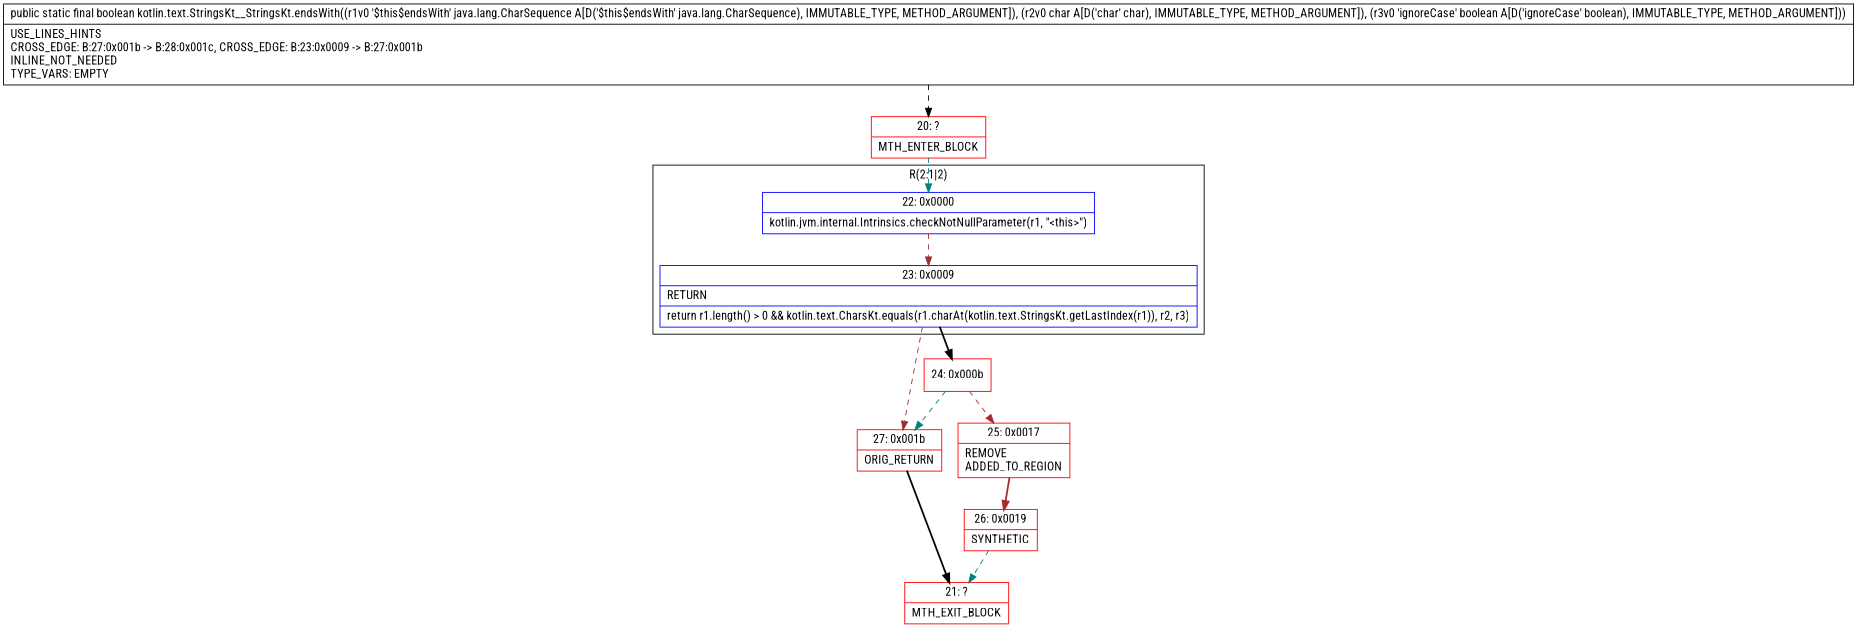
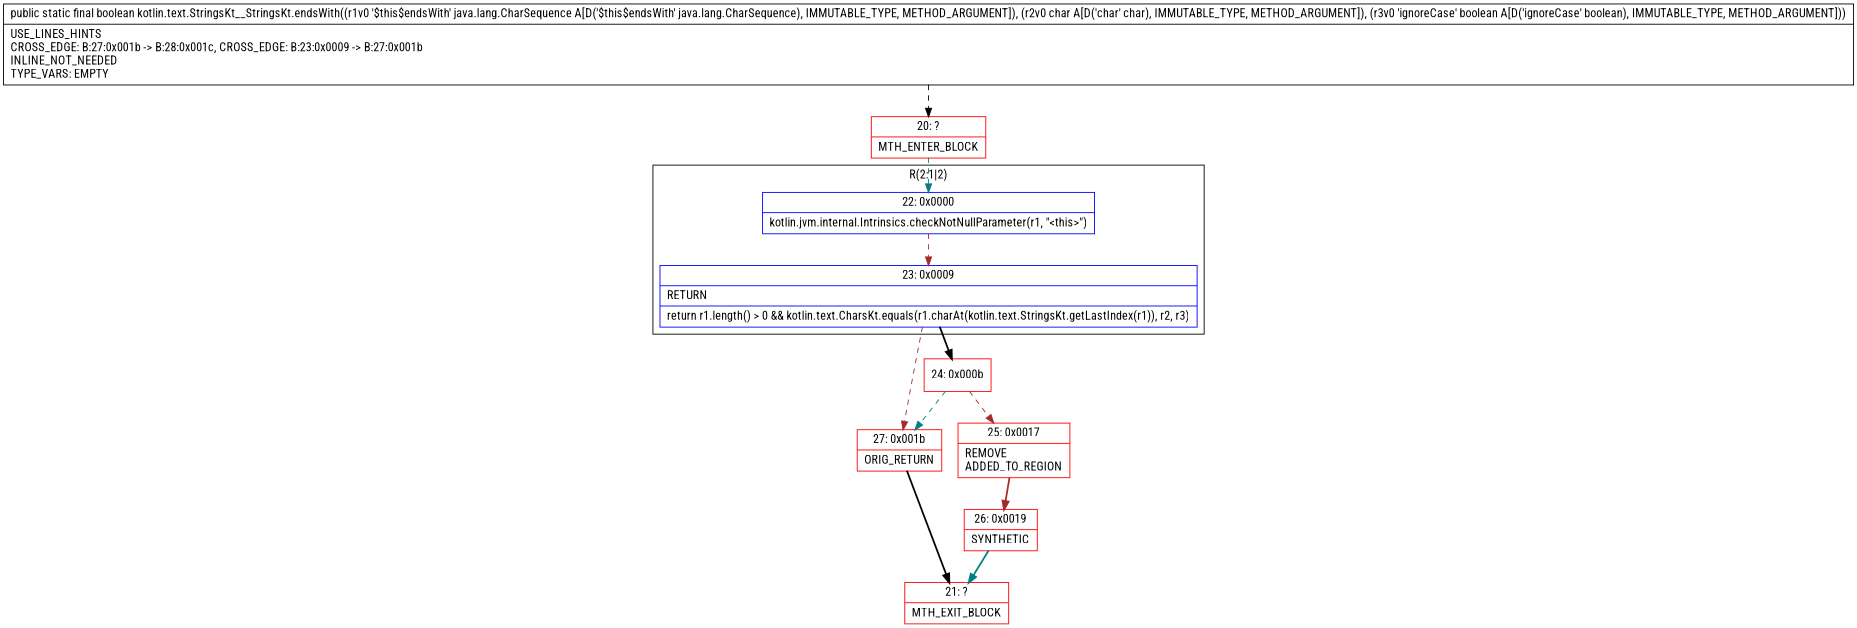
(981, 563) -> (981, 563)
